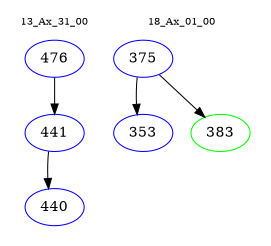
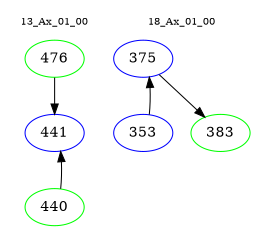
(55, 22) -> (55, 22)
(55, 59) -> (55, 59)
(136, 91) -> (150, 101)
(48, 165) -> (62, 175)
(55, 207) -> (55, 207)
